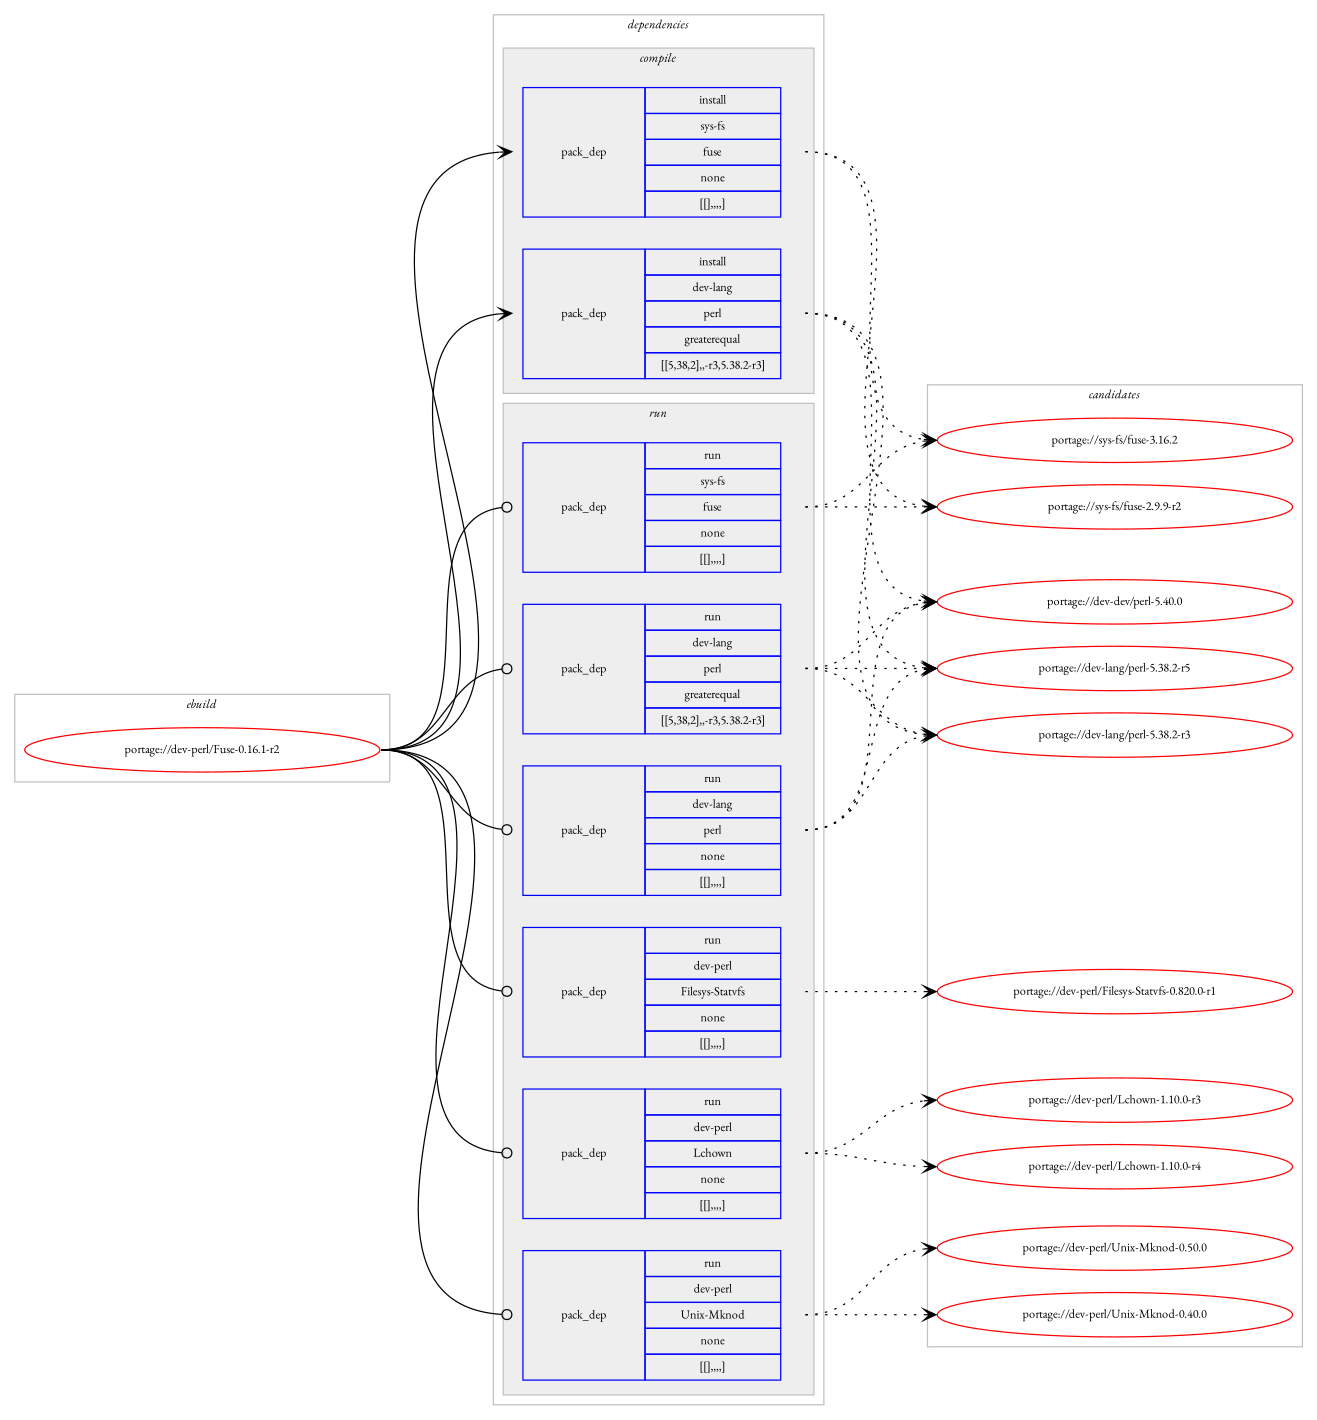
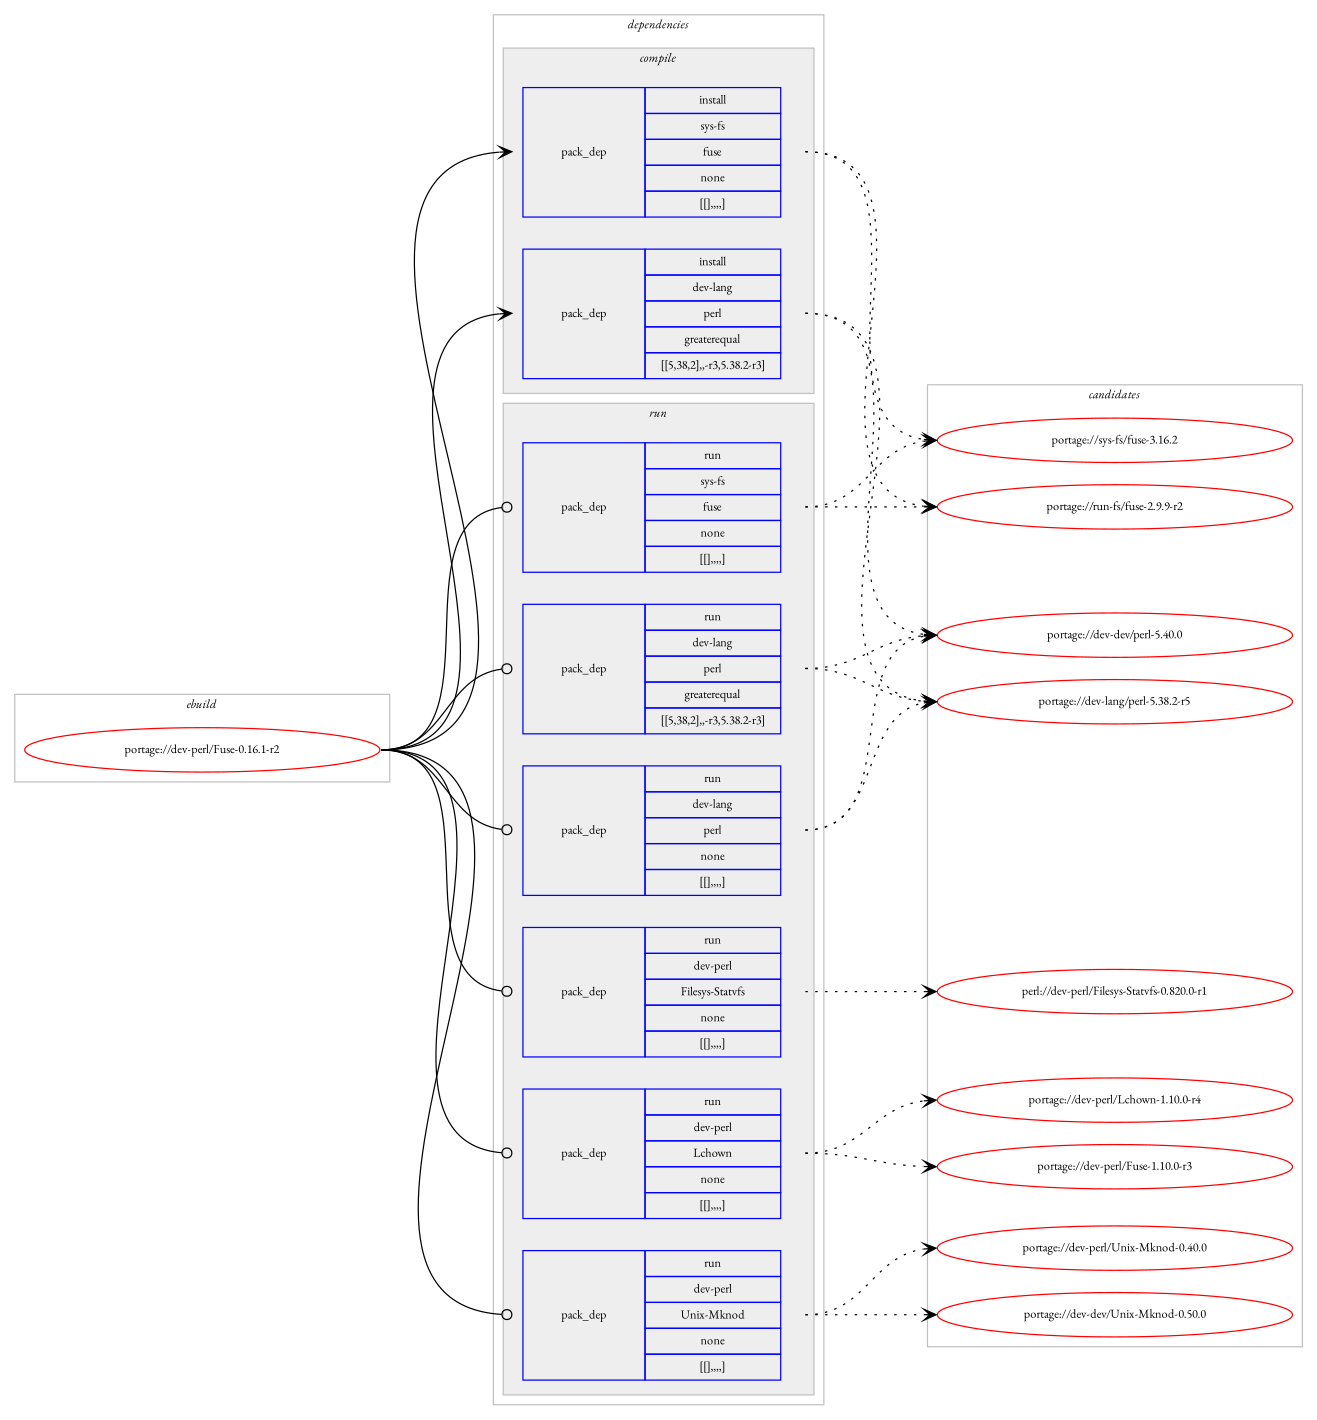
(1115, 507) -> (1115, 507)
(1115, 735) -> none
(1115, 992) -> (1115, 992)
(1115, 1100) -> (1115, 1167)
(1115, 1248) -> (1115, 1315)
